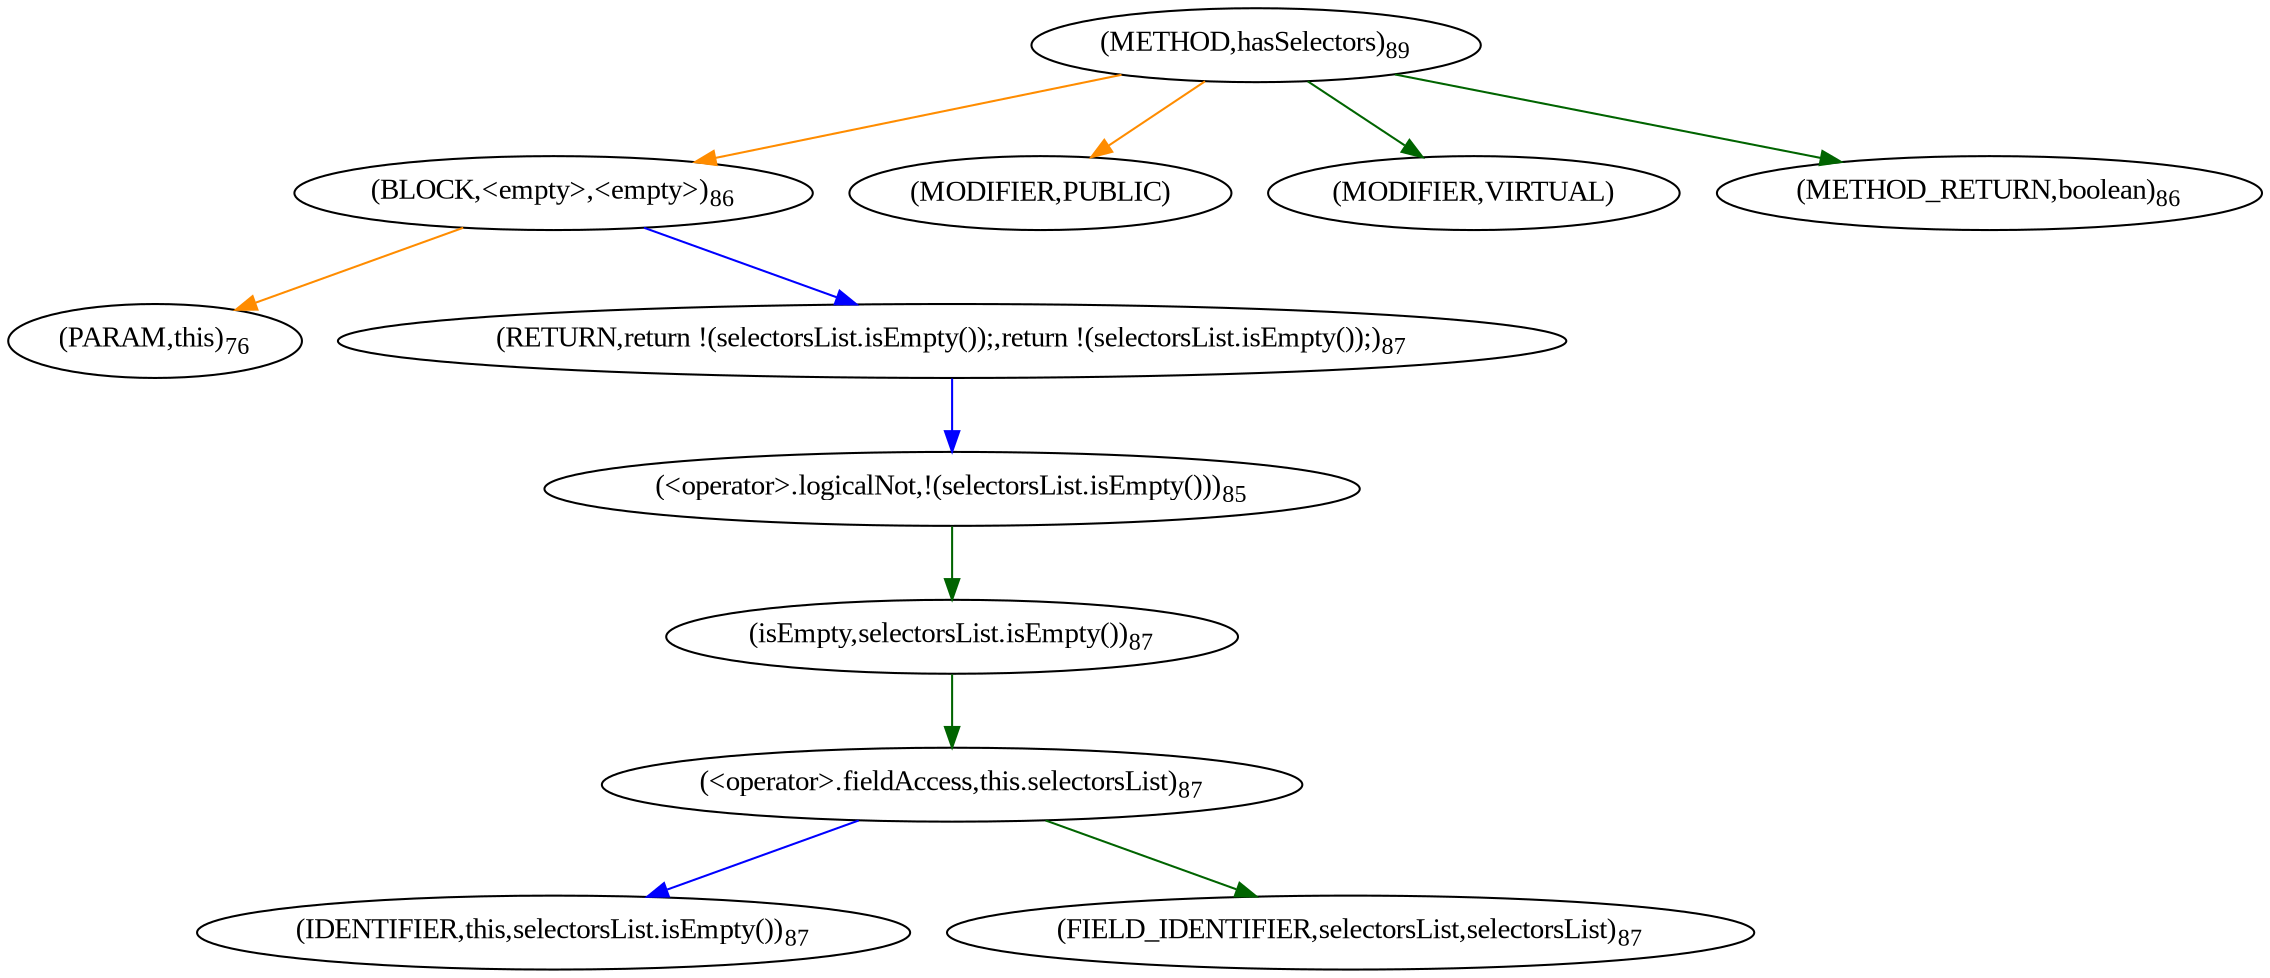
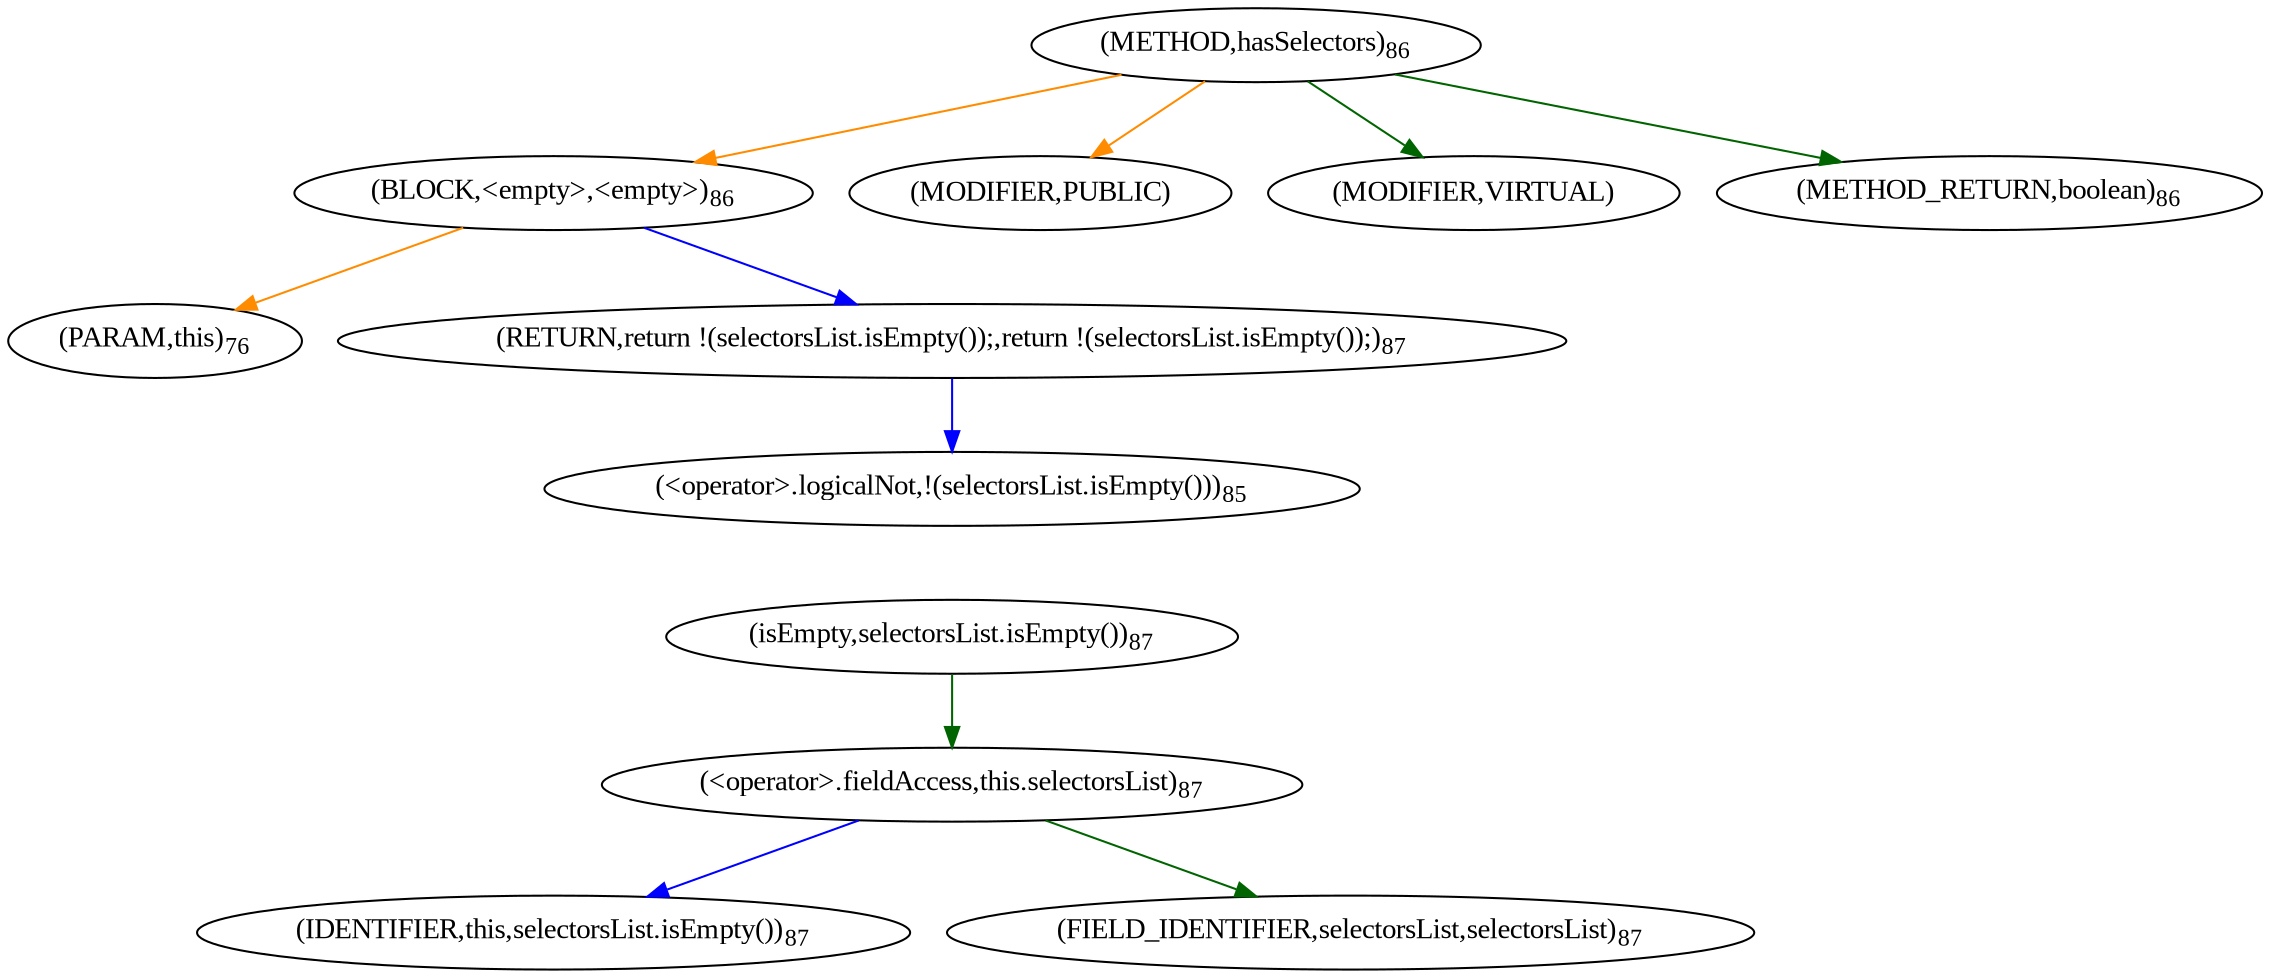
(1399, 42) -> (1399, 42)
(952, 553) -> none
